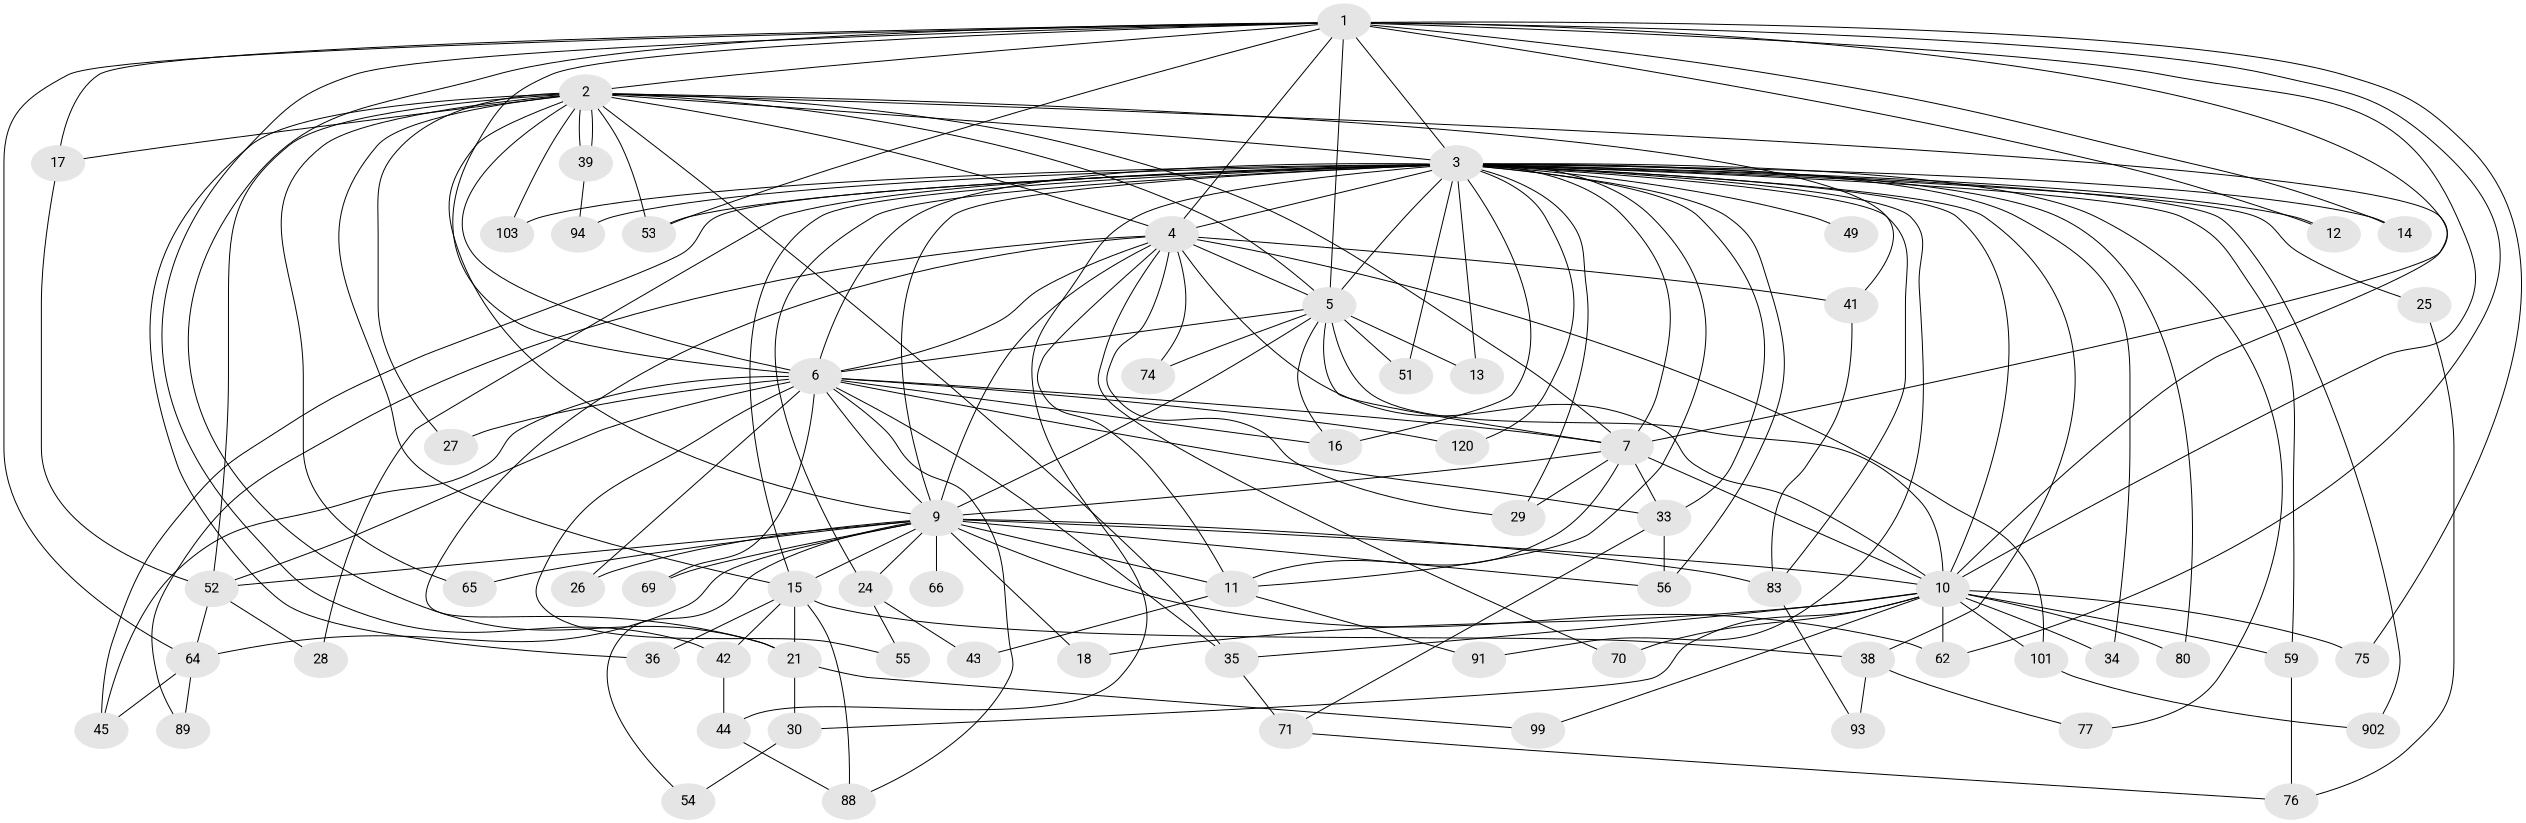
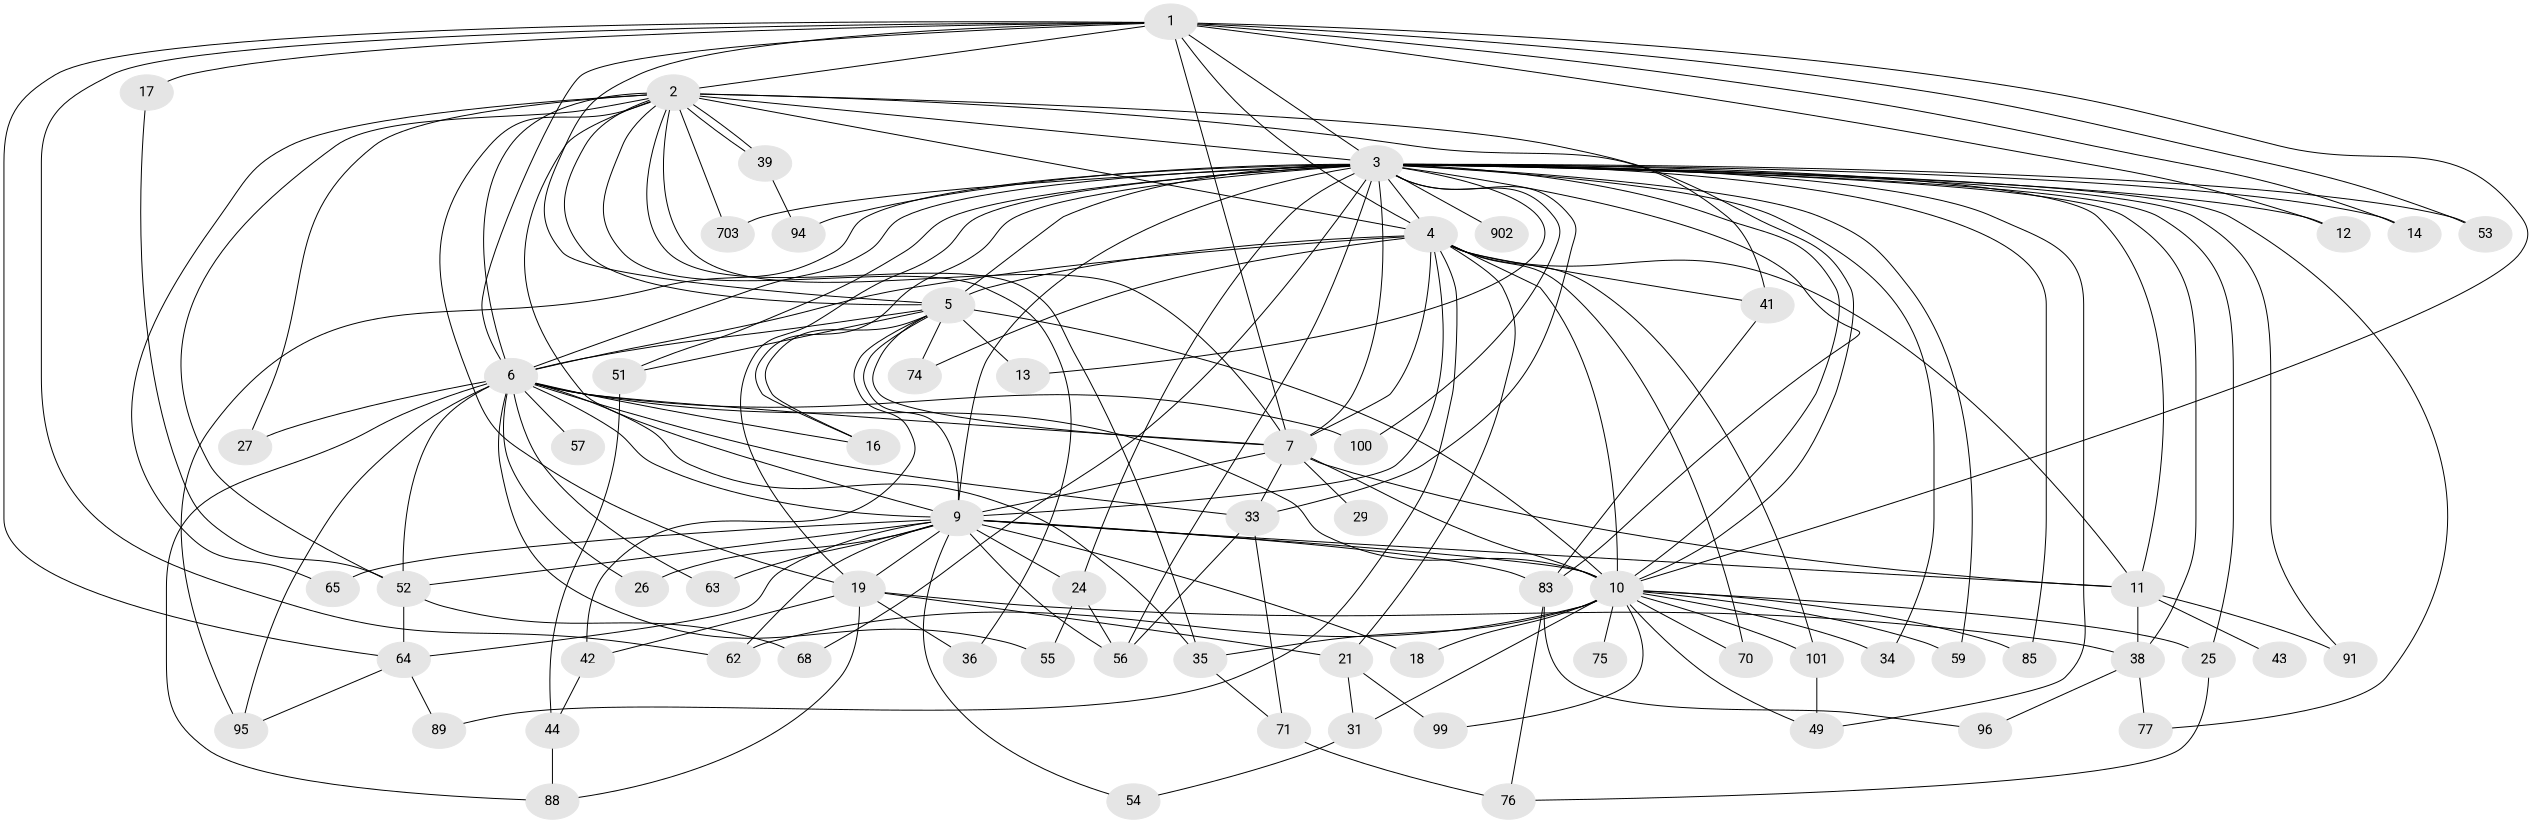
(2203, 51) -> none
(315, 90) -> (831, 517)
(420, 93) -> none
(250, 136) -> none
(628, 160) -> none
(507, 234) -> (728, 234)
(1588, 313) -> none
(1228, 420) -> (1406, 368)
none -> (1055, 422)
none -> (578, 447)
(1462, 447) -> (1361, 447)
(1070, 481) -> (592, 530)
(649, 589) -> (713, 589)
(795, 589) -> (859, 589)
(936, 589) -> none
none -> (1904, 608)
none -> (2138, 624)
(925, 628) -> (1103, 630)
(321, 660) -> (805, 660)
(2183, 660) -> (2030, 660)
none -> (1705, 673)
(2203, 708) -> (1817, 695)
(101, 731) -> (241, 731)
(795, 731) -> (1355, 731)
(1858, 731) -> (1985, 731)
(2291, 731) -> (1527, 695)
